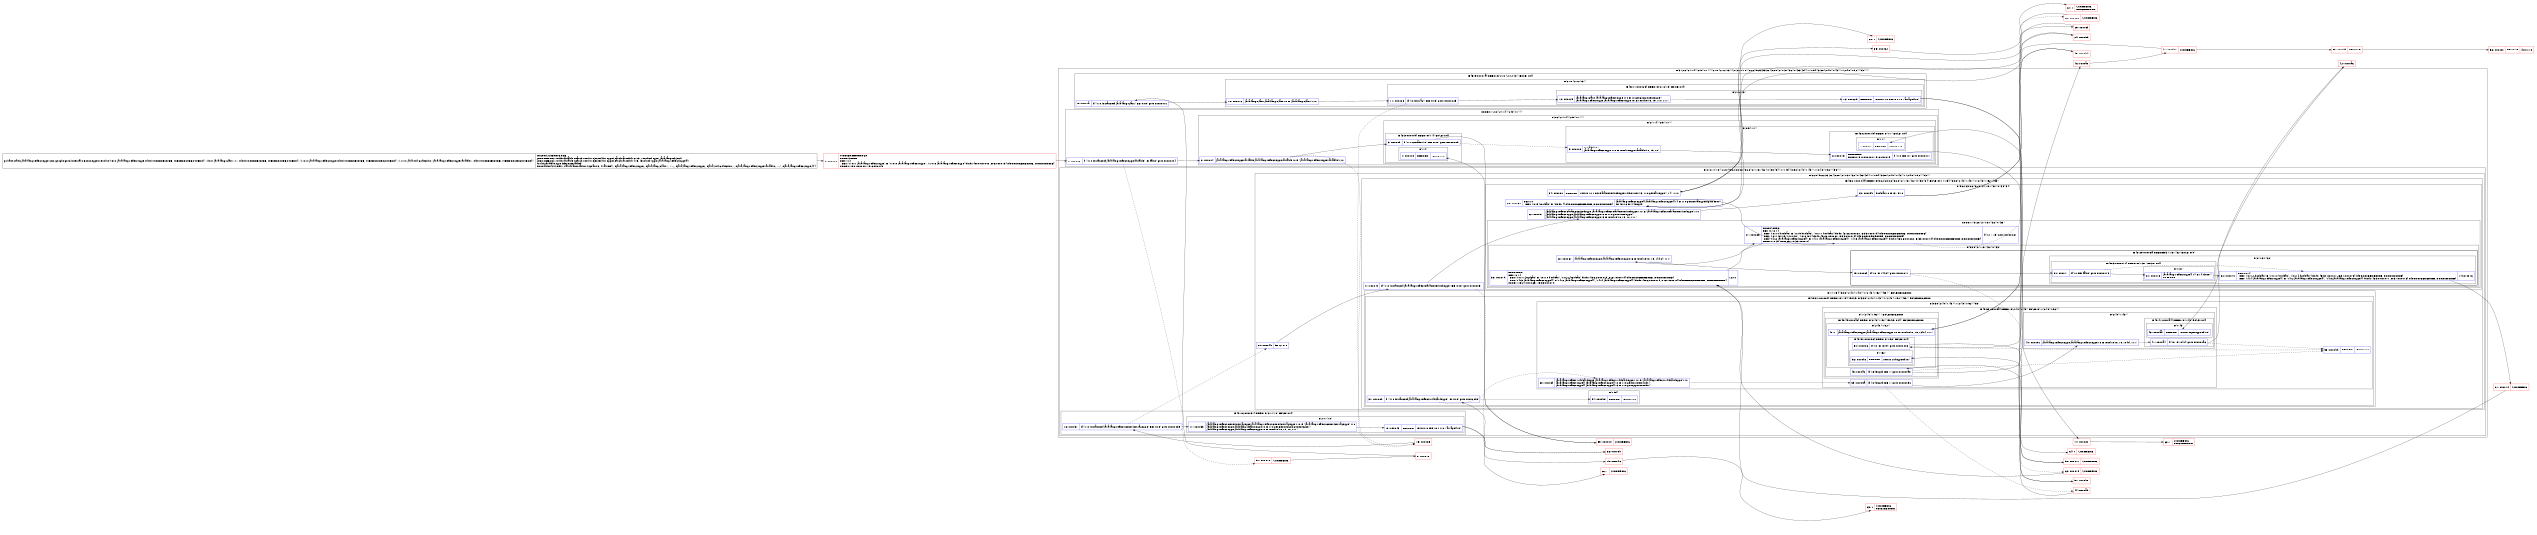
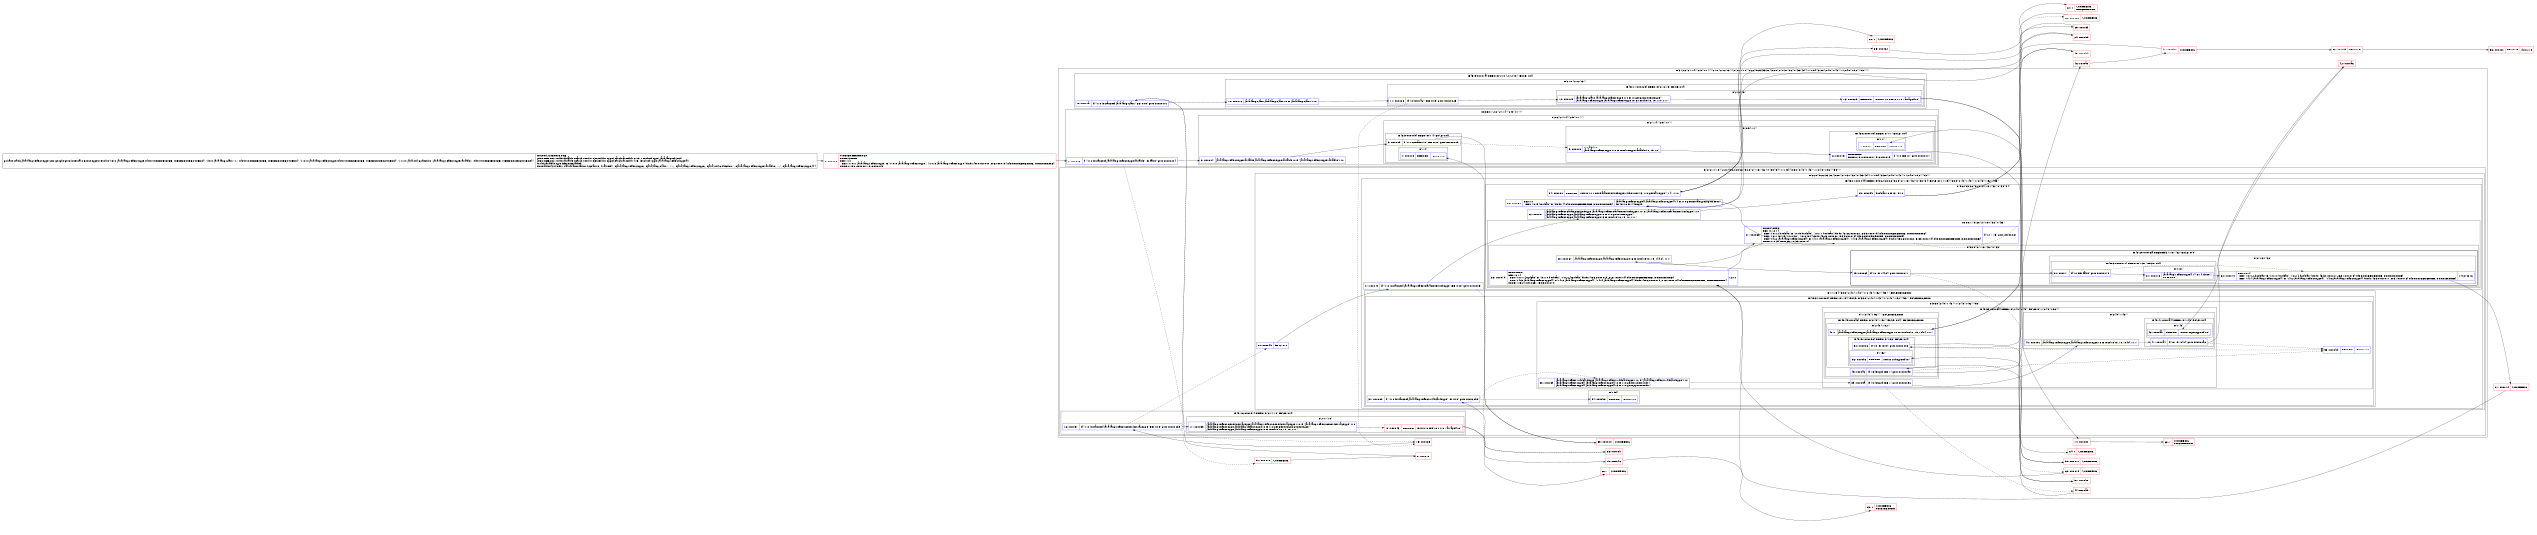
(1359, 295) -> (1218, 438)
(1423, 428) -> (1423, 428)
